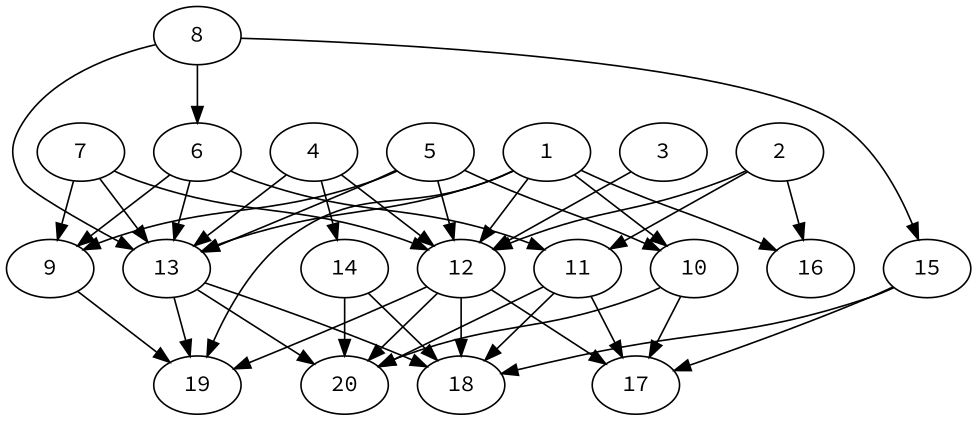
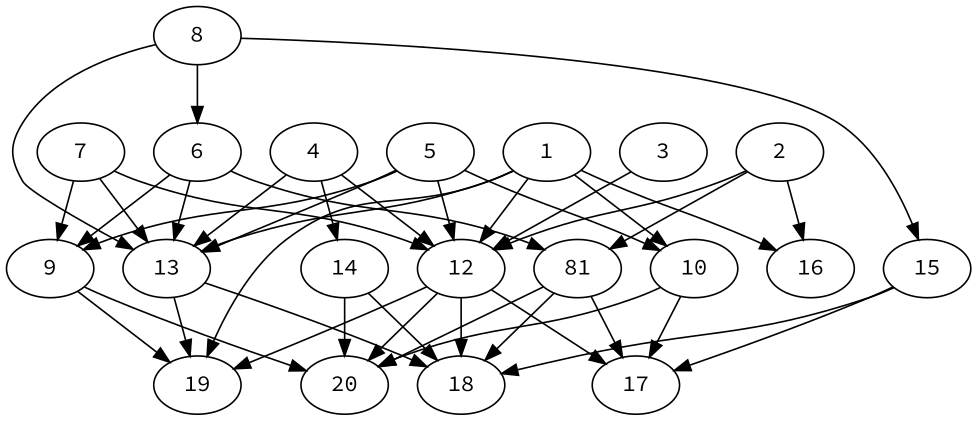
(578, 269) -> (578, 269)
(249, 323) -> (197, 332)
